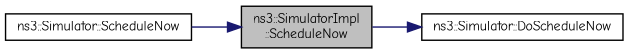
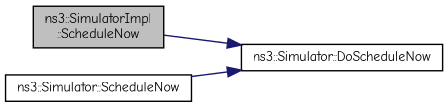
(210, 27) -> (209, 74)
